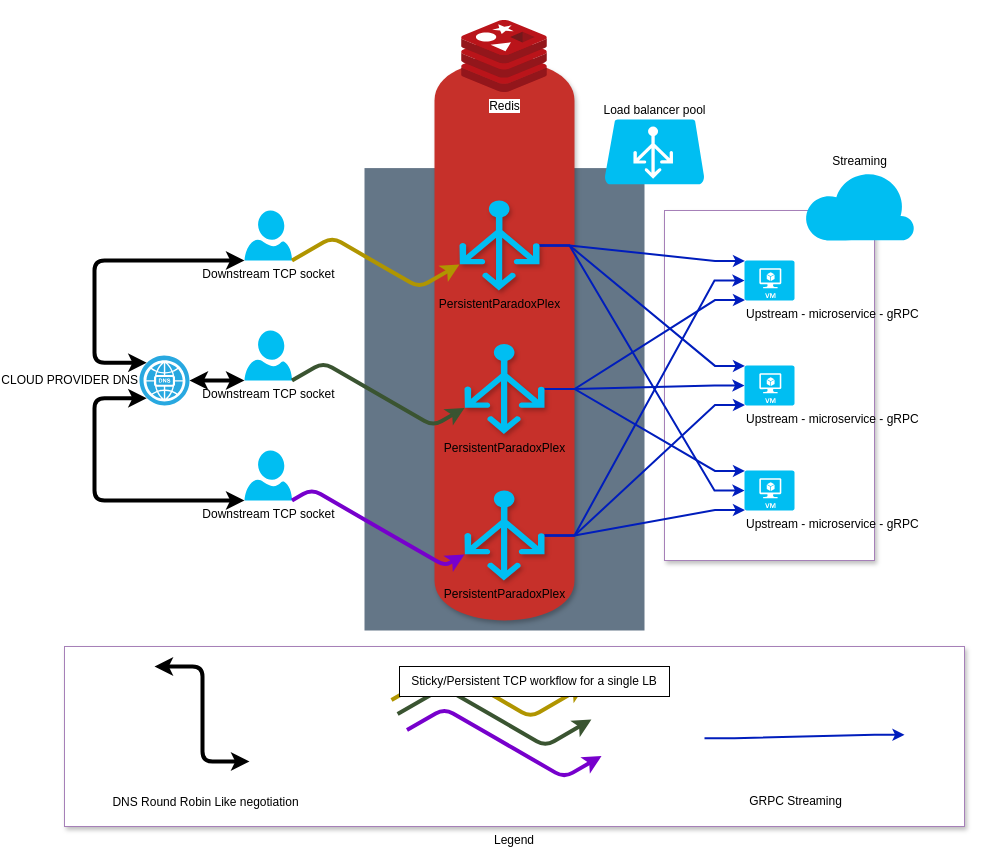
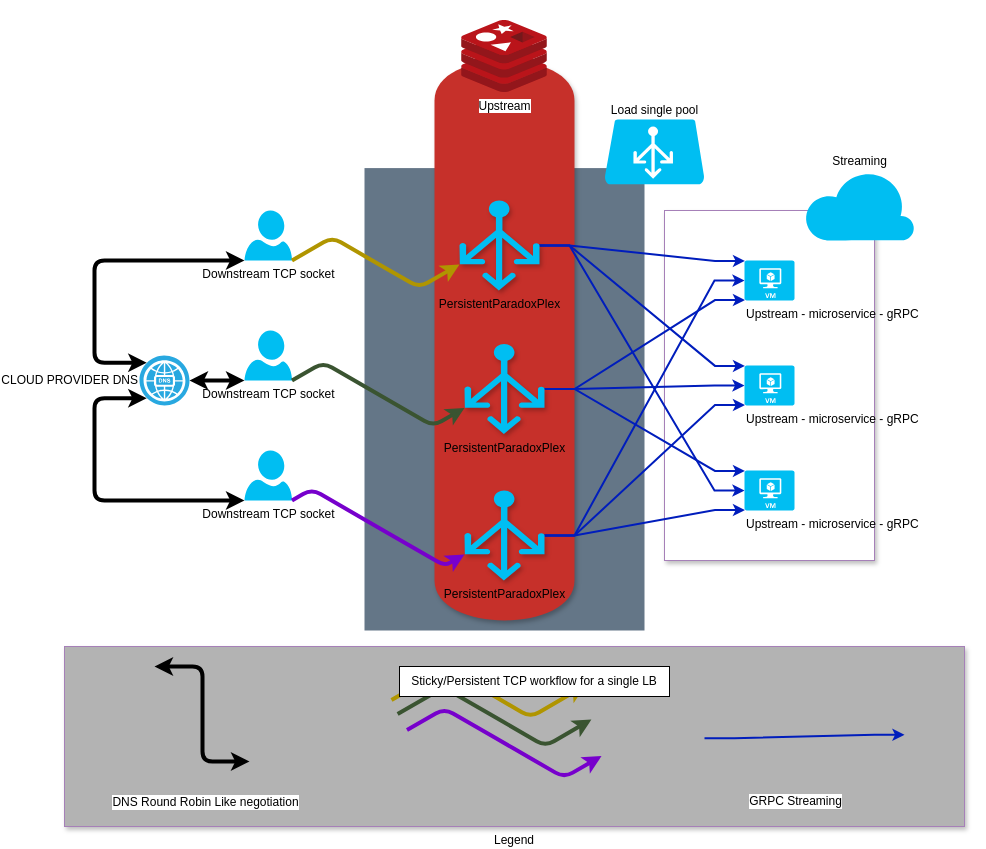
(505, 107) -> (505, 107)
(655, 109) -> (655, 109)
(515, 737) -> (515, 737)
